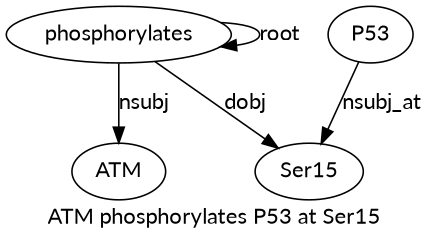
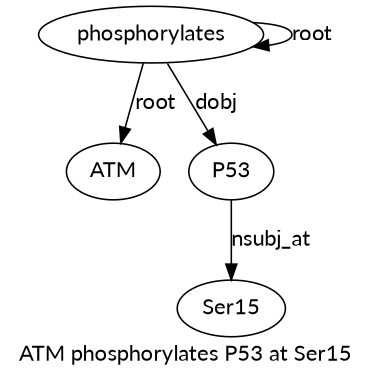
(210, 100) -> (188, 97)
(144, 103) -> (156, 103)
